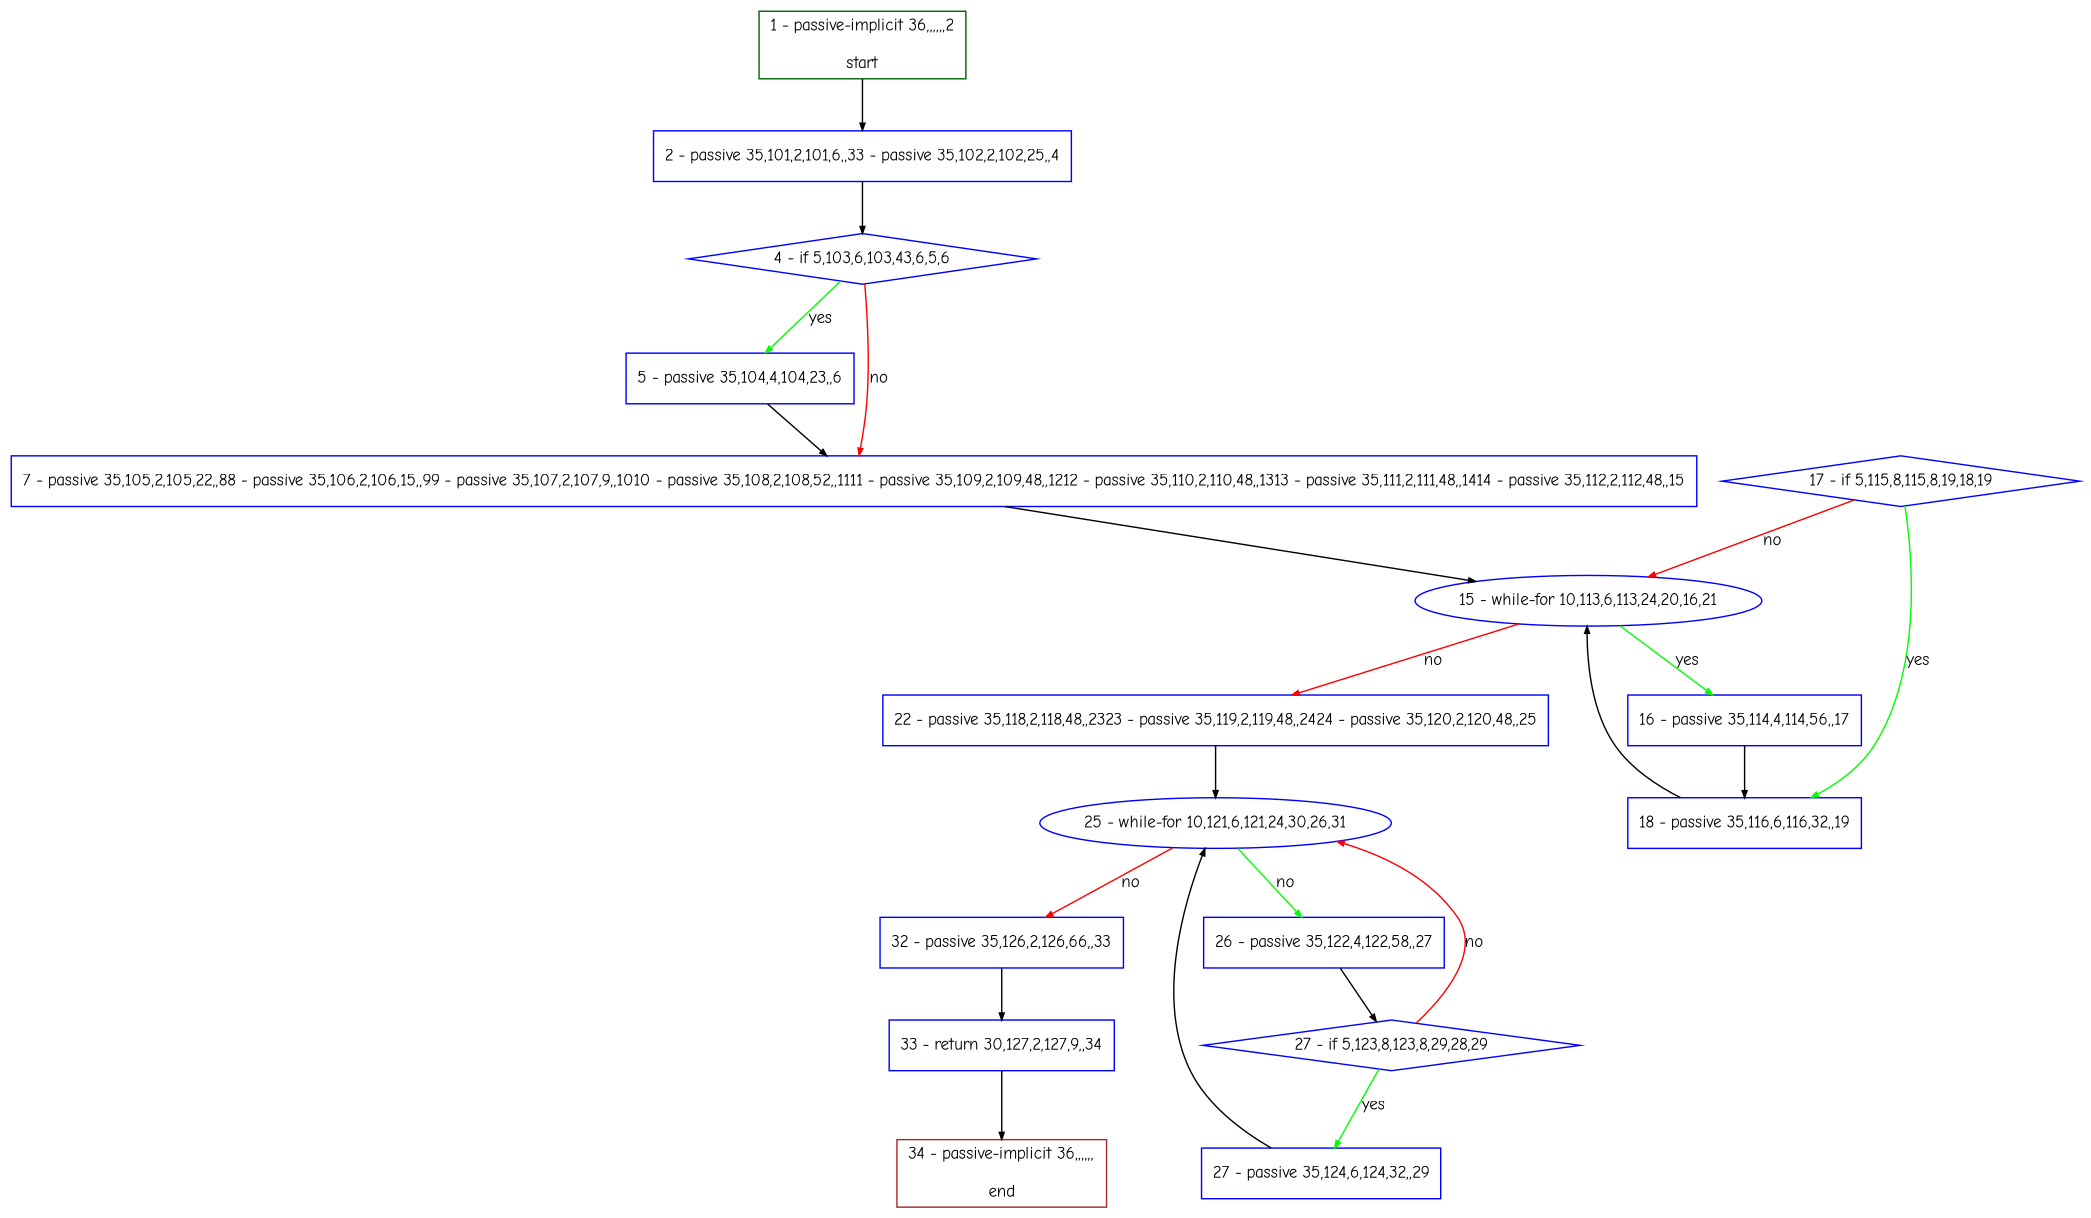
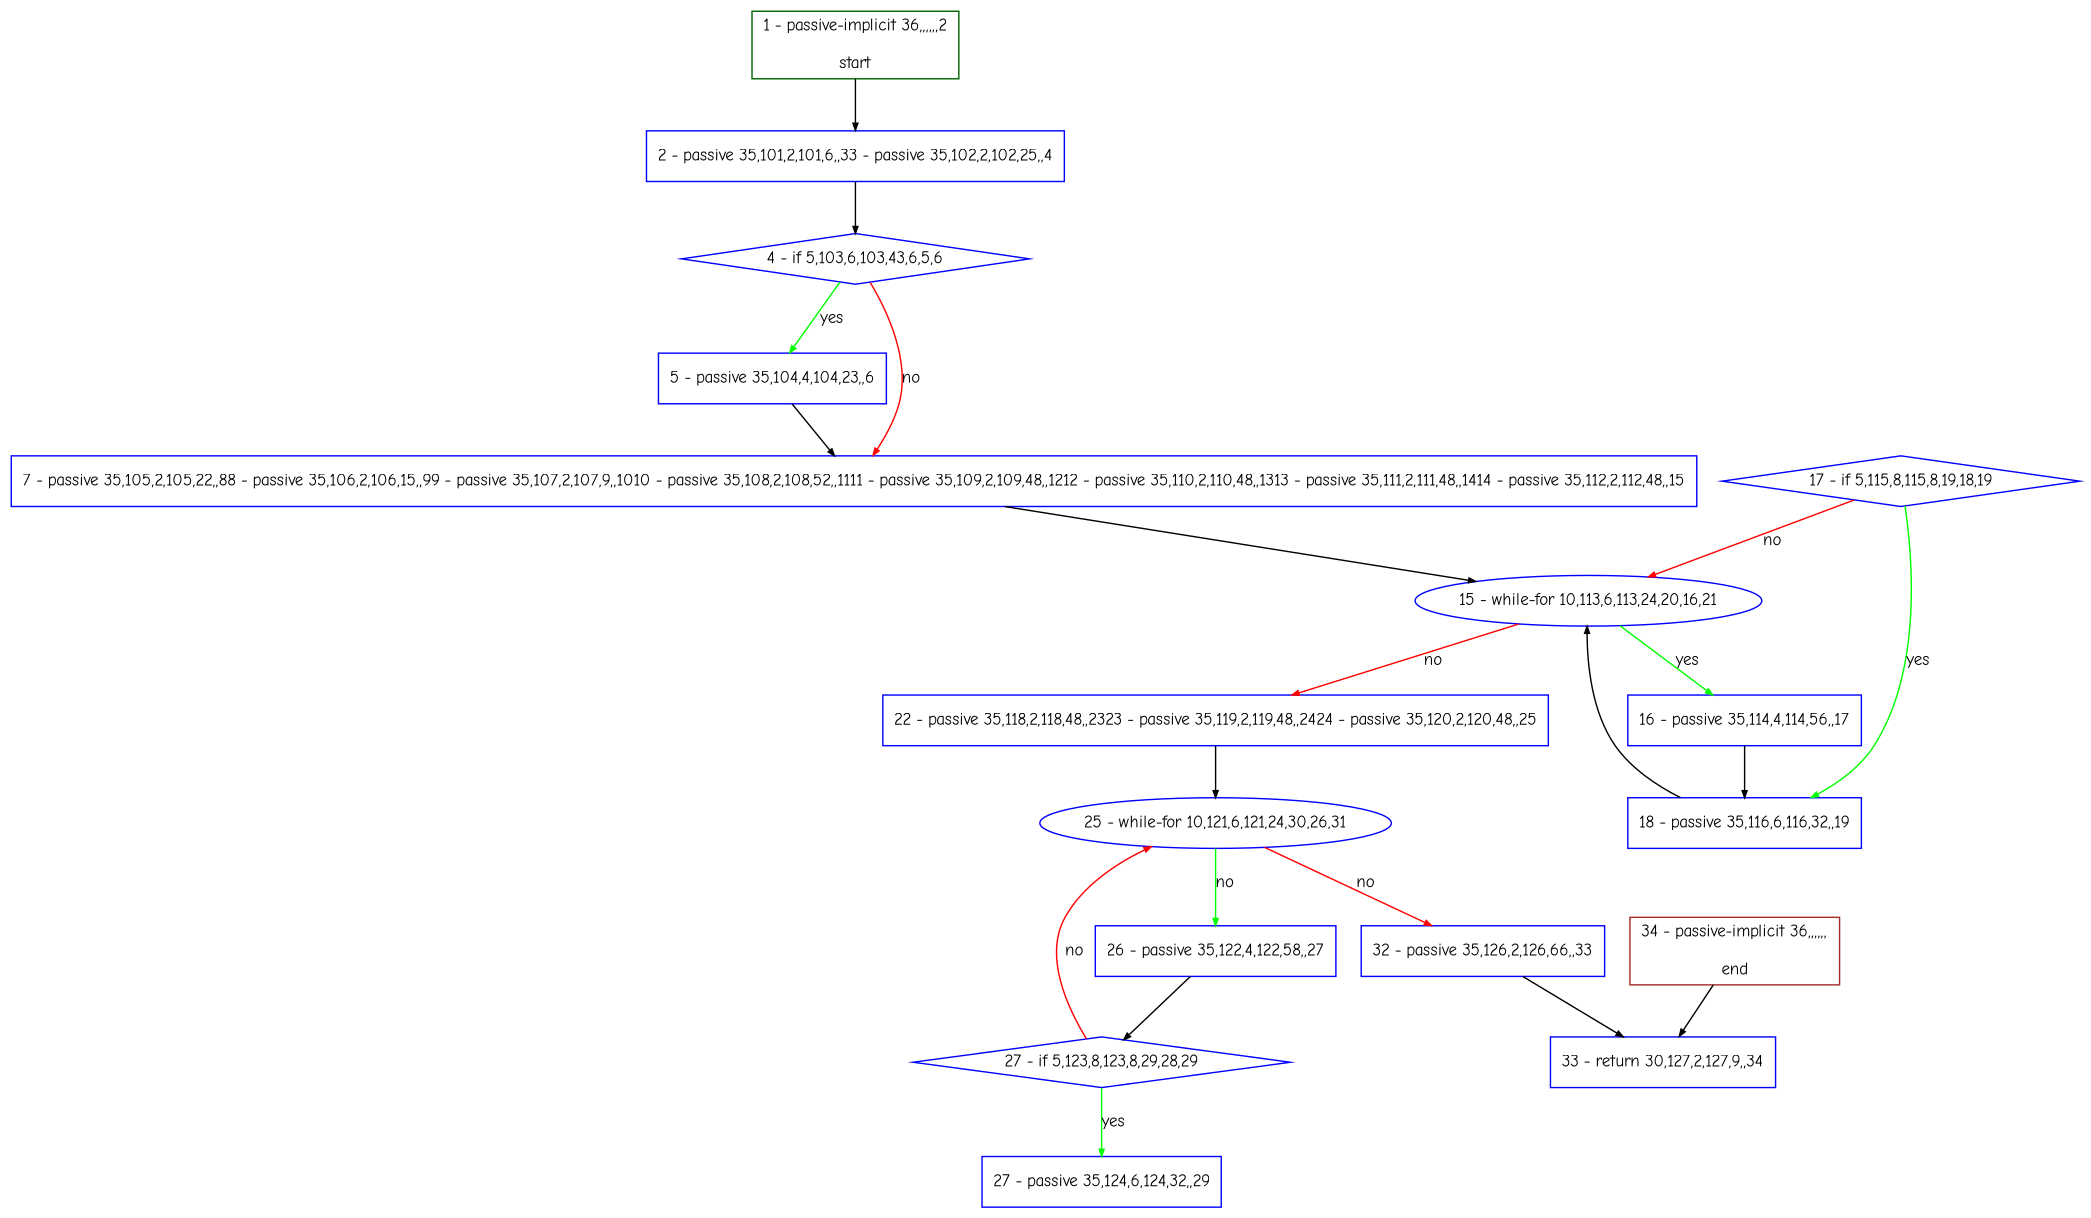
(1176, 1019) -> none
(1002, 1102) -> (1698, 1008)
